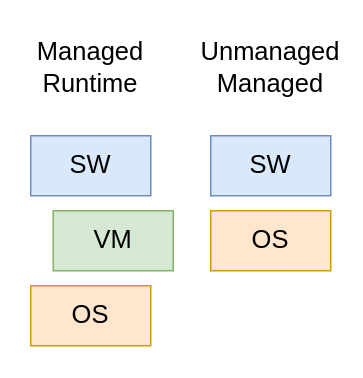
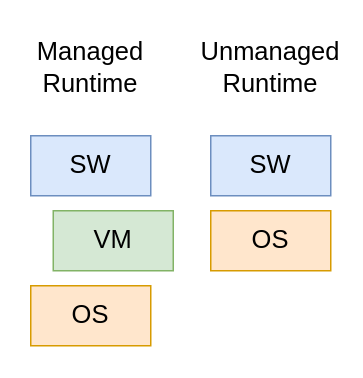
(271, 68) -> (271, 68)
